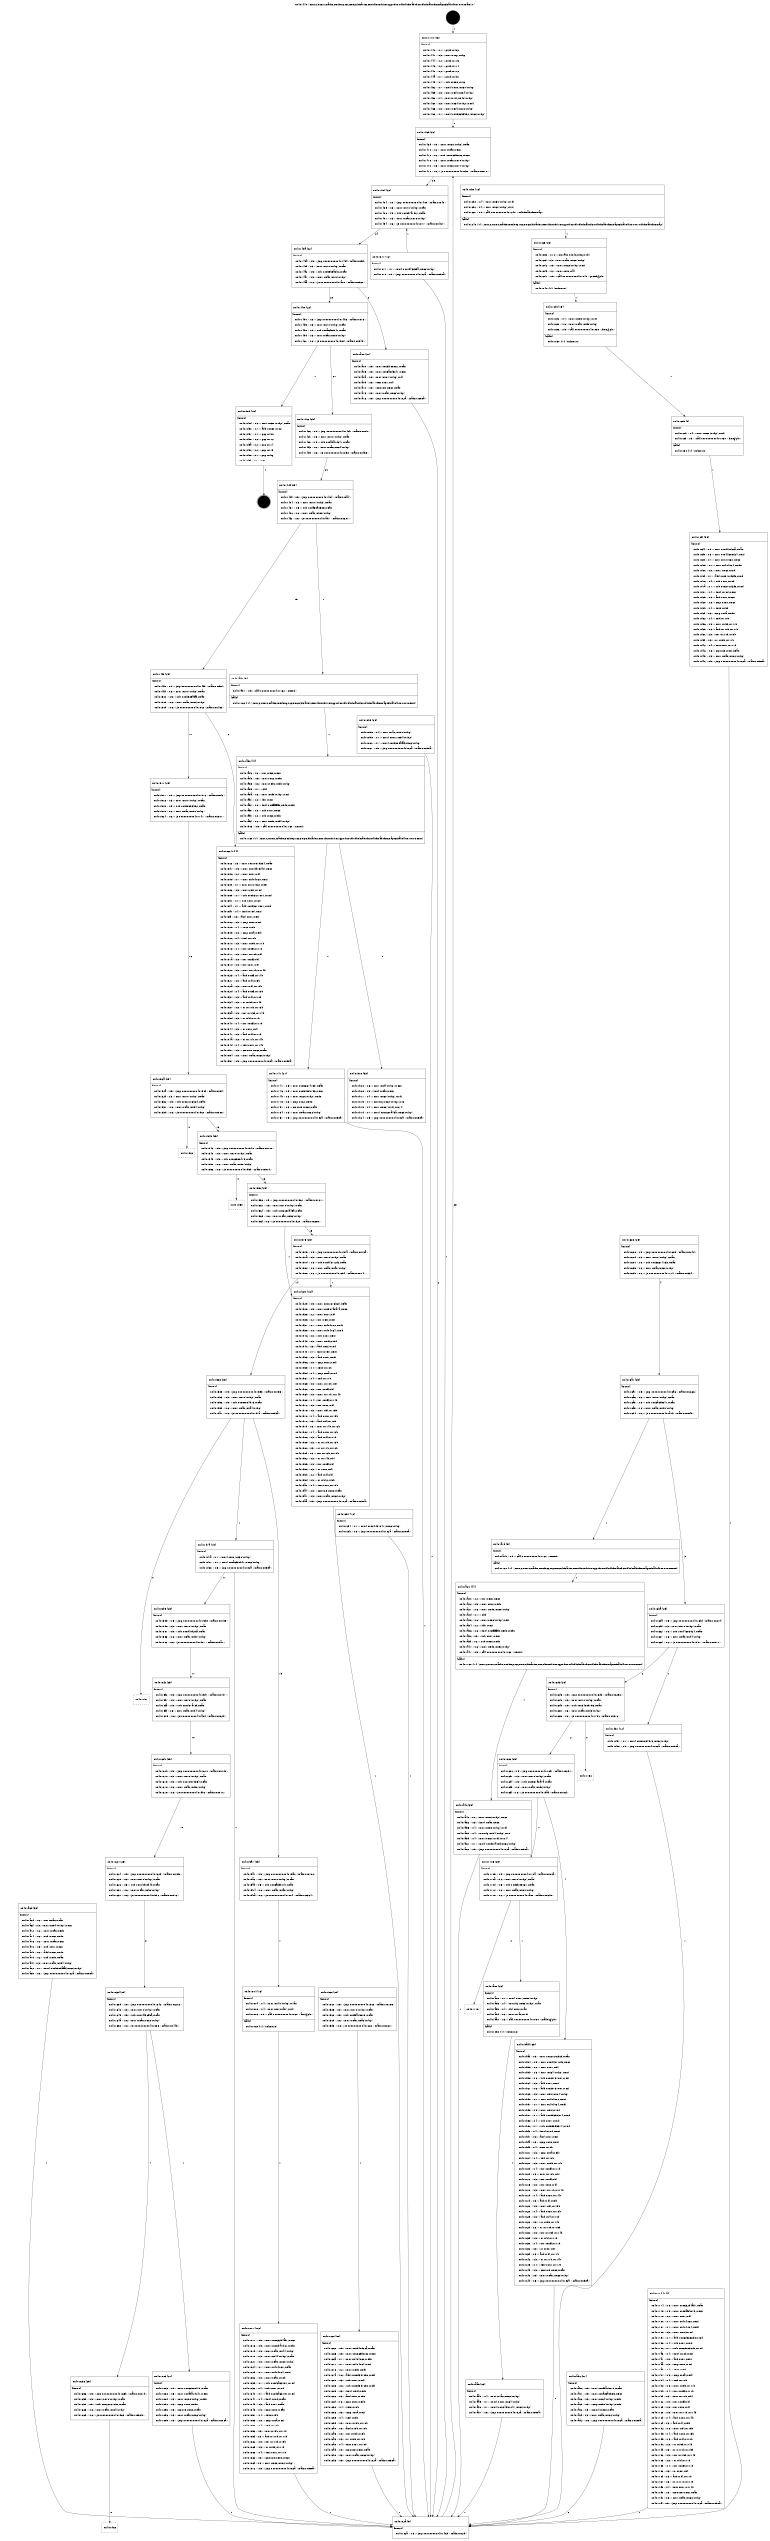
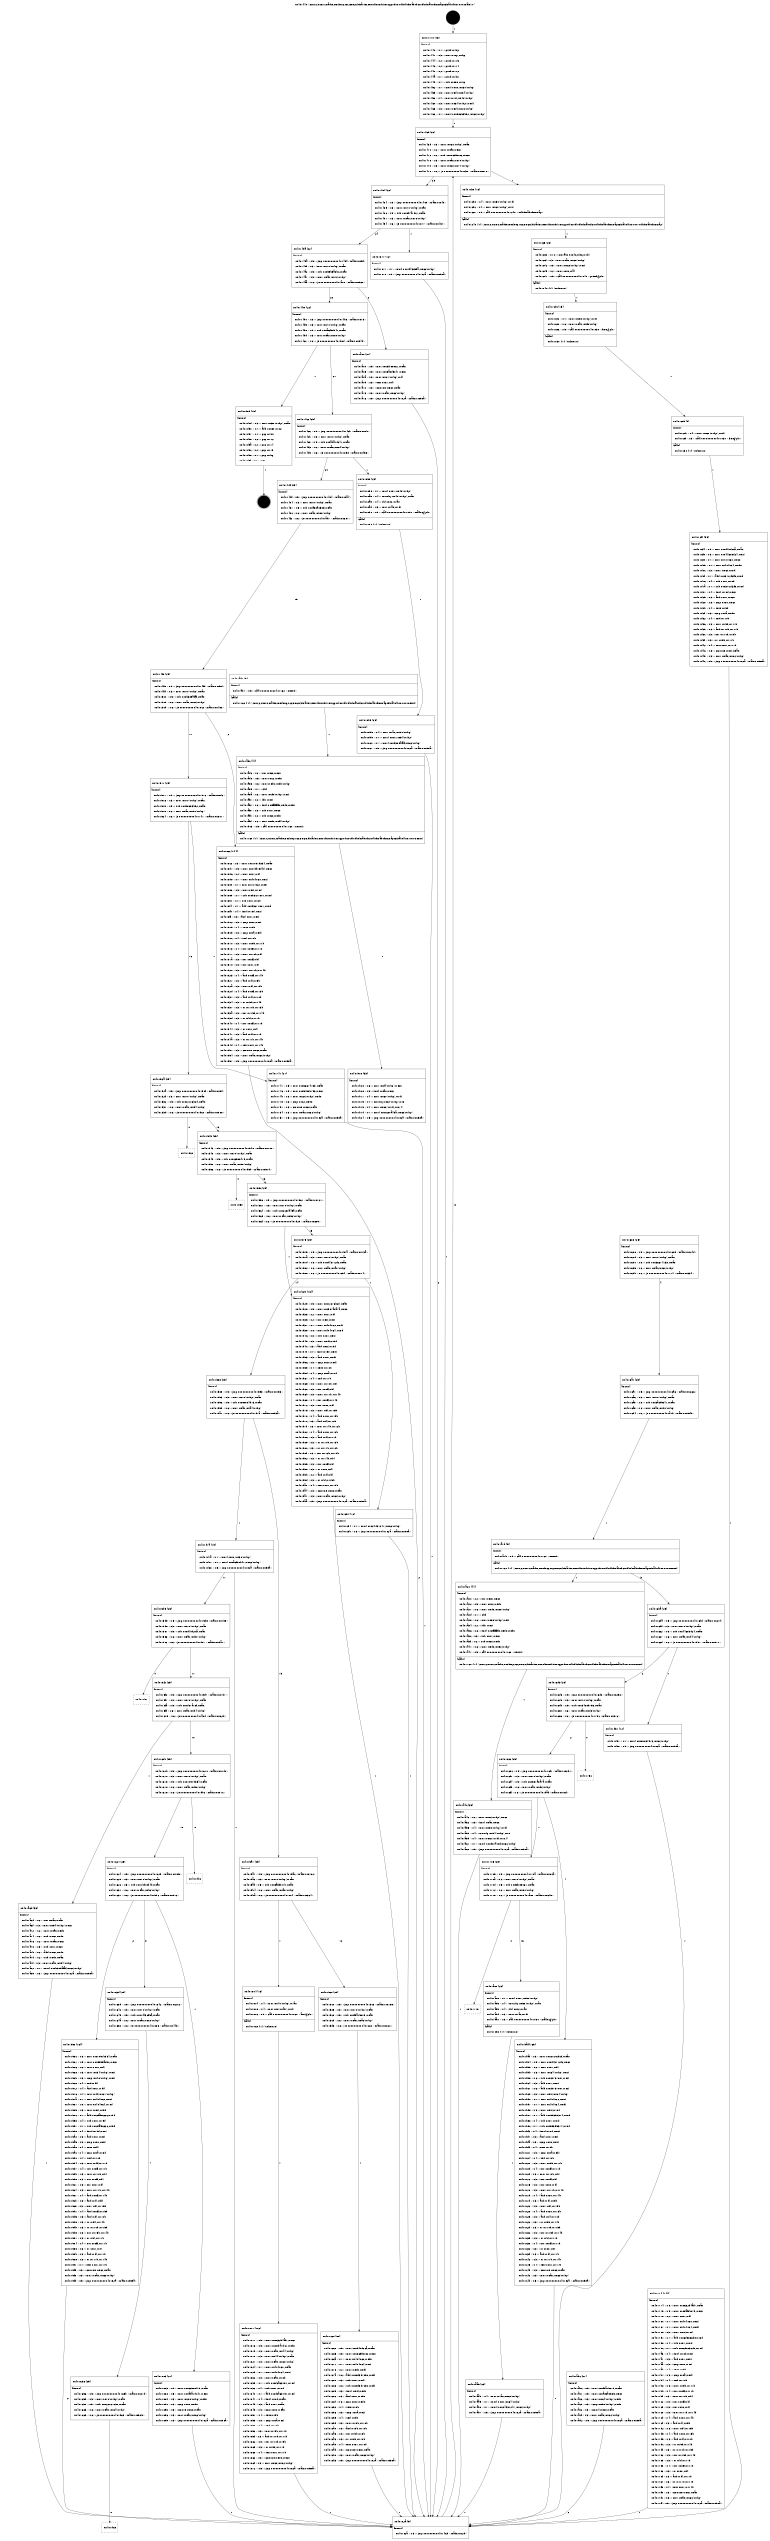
none -> (504, 178)
(406, 241) -> (409, 240)
none -> (394, 502)
(319, 598) -> none
(318, 955) -> (199, 972)
(455, 1205) -> (455, 1205)
(331, 1282) -> (392, 1391)
(678, 1510) -> (651, 1586)
(162, 1548) -> (156, 1669)
none -> (417, 1765)
none -> (117, 1808)
none -> (195, 1879)
(522, 1941) -> (522, 1941)
none -> (318, 1943)
none -> (100, 2163)
(174, 2200) -> (201, 2132)
